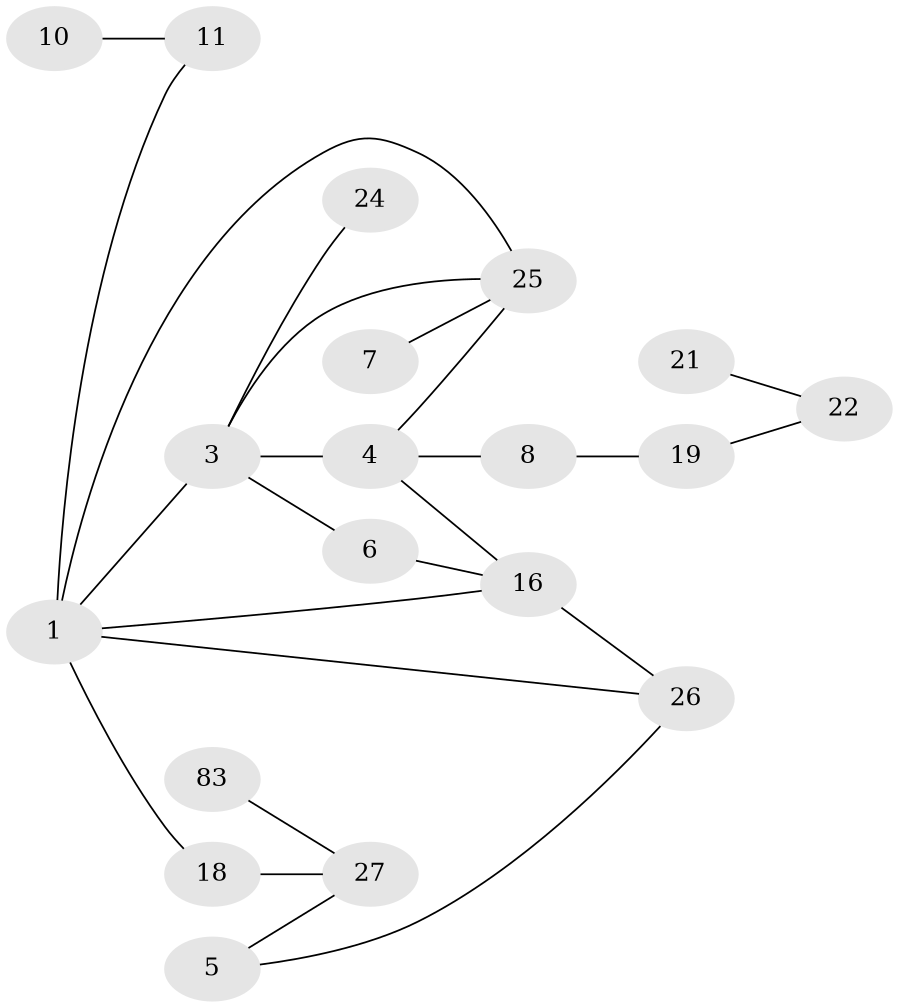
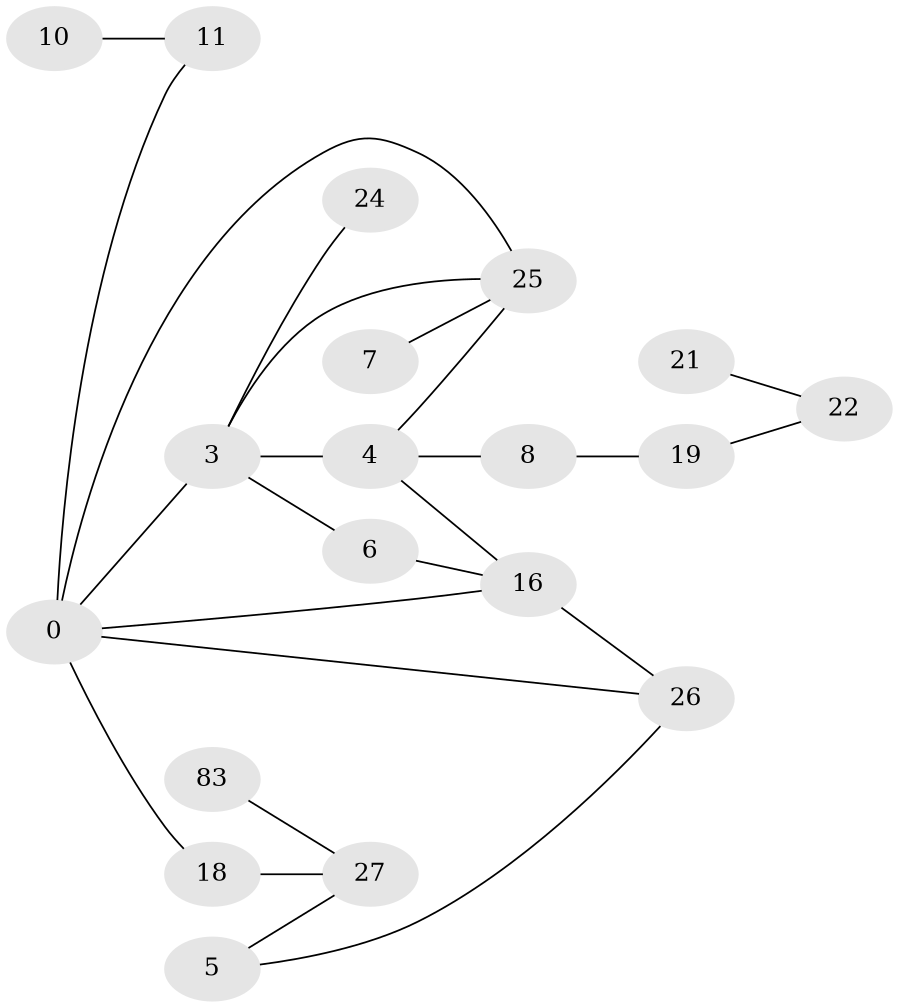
(54, 632) -> (54, 632)
